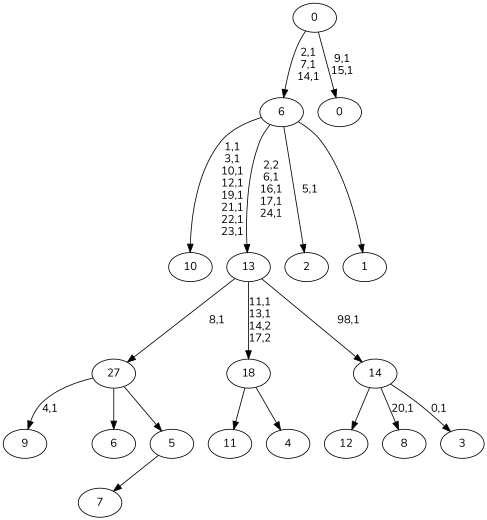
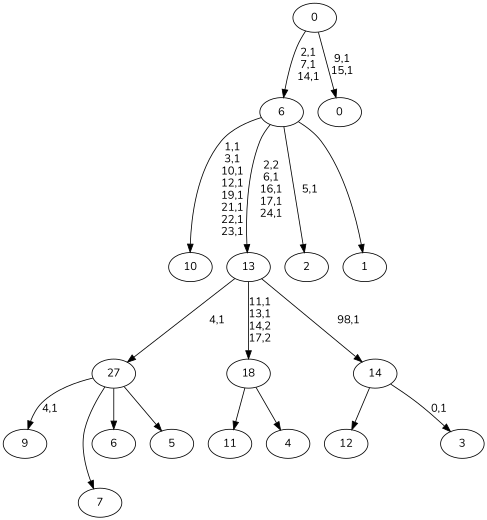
(217, 320) -> (217, 320)
(404, 444) -> none
(139, 471) -> (84, 432)
